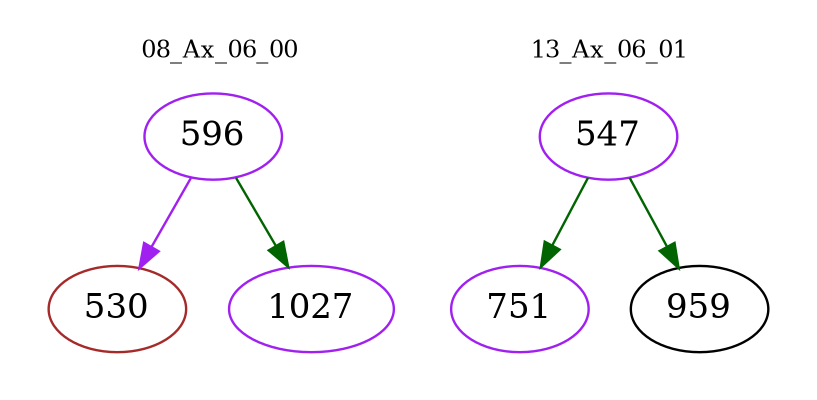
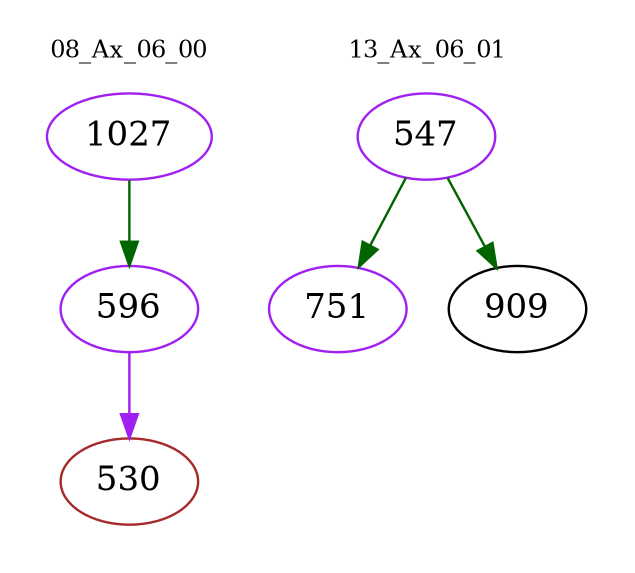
(256, 212) -> (129, 211)
(700, 309) -> (518, 309)
